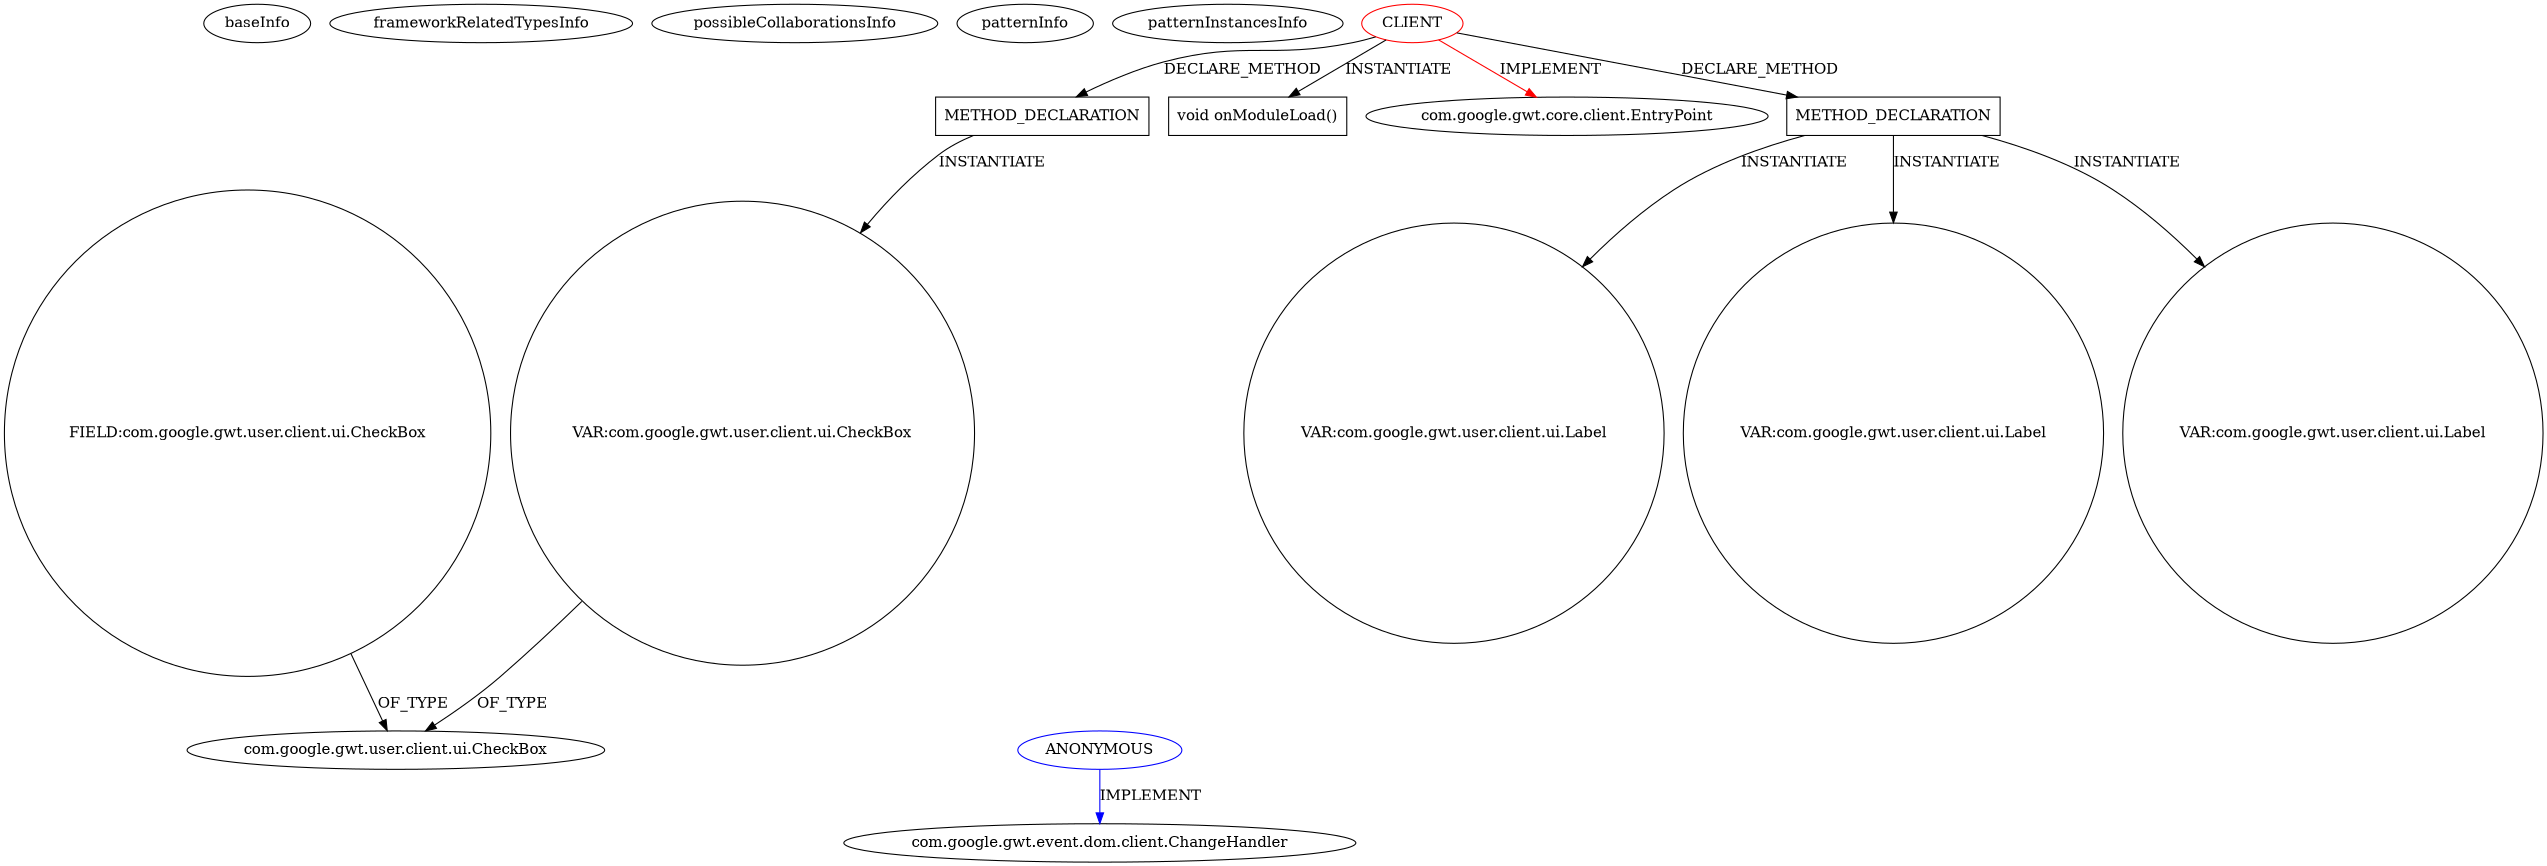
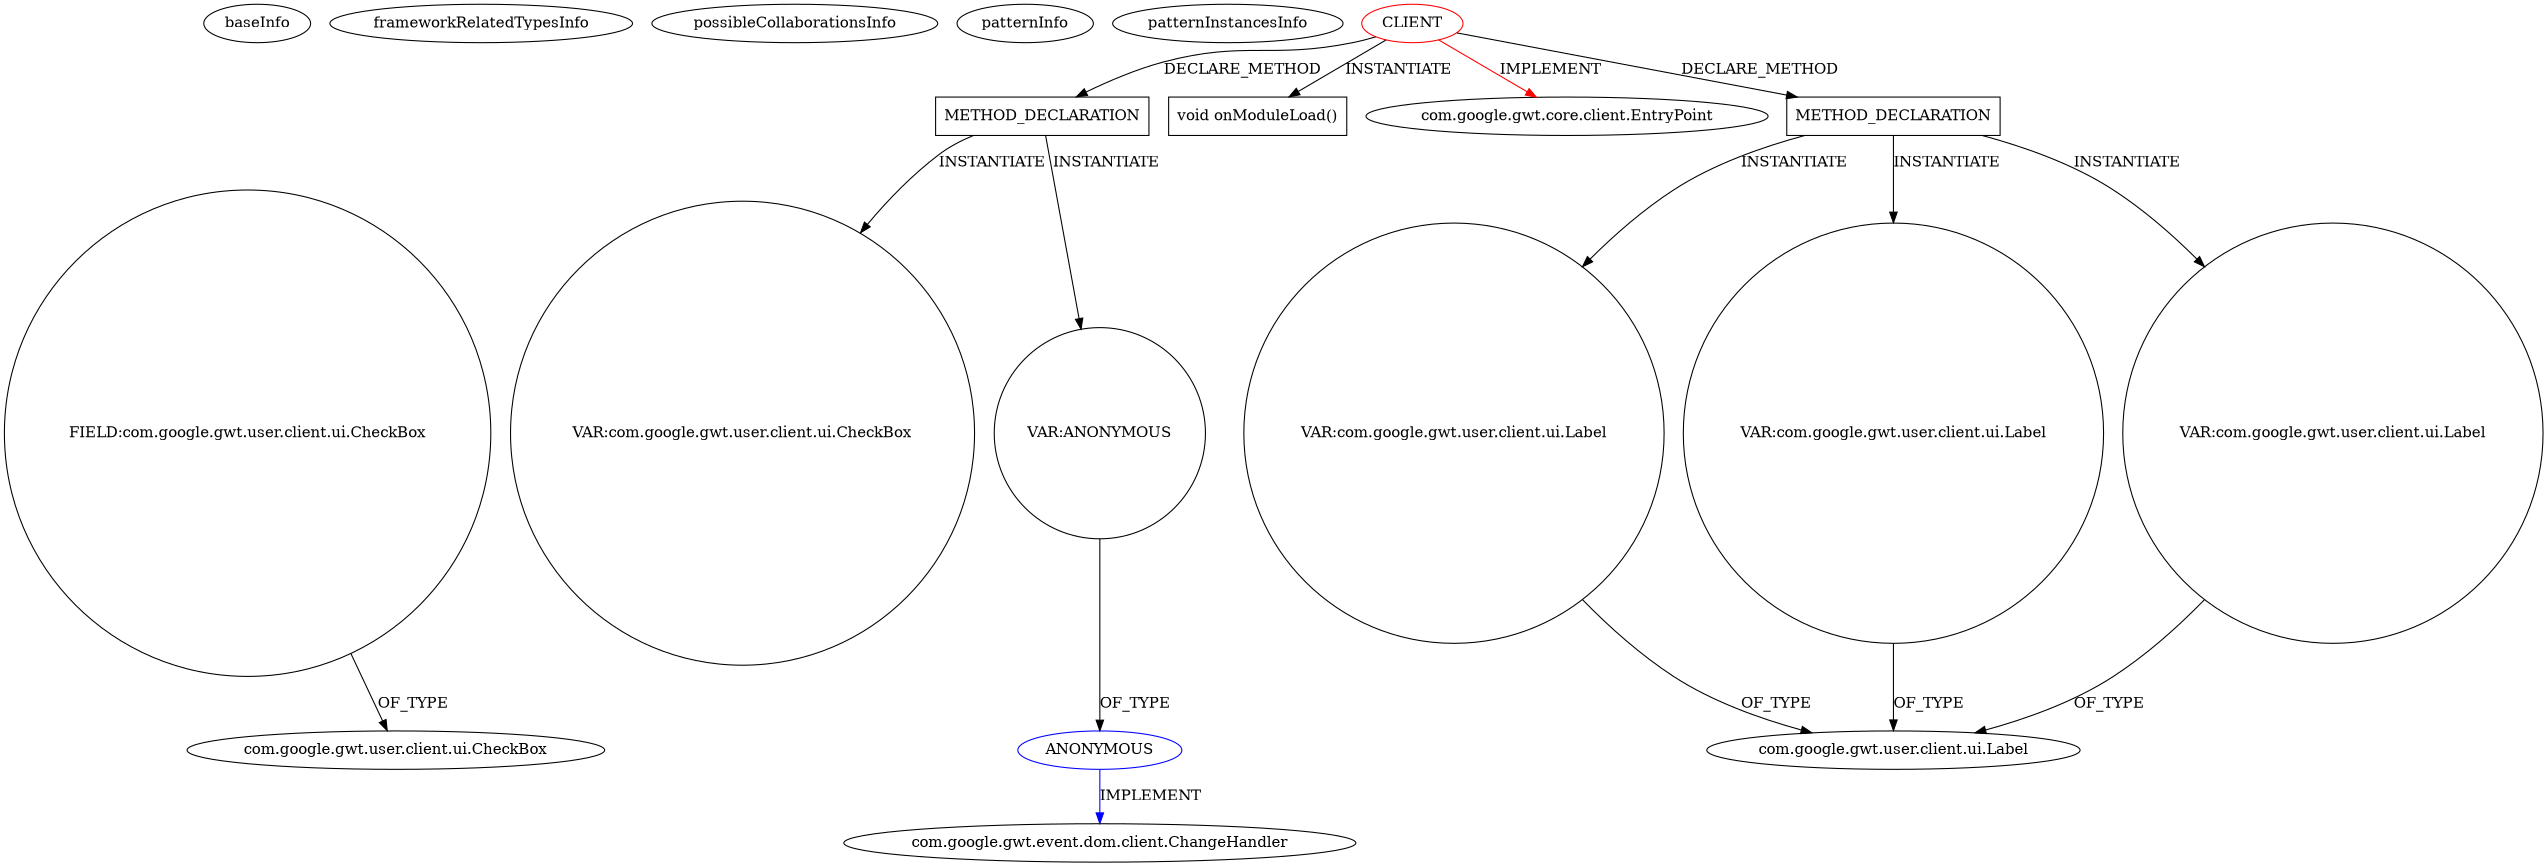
none -> (1100, 433)
(511, 667) -> none
none -> (1893, 750)
